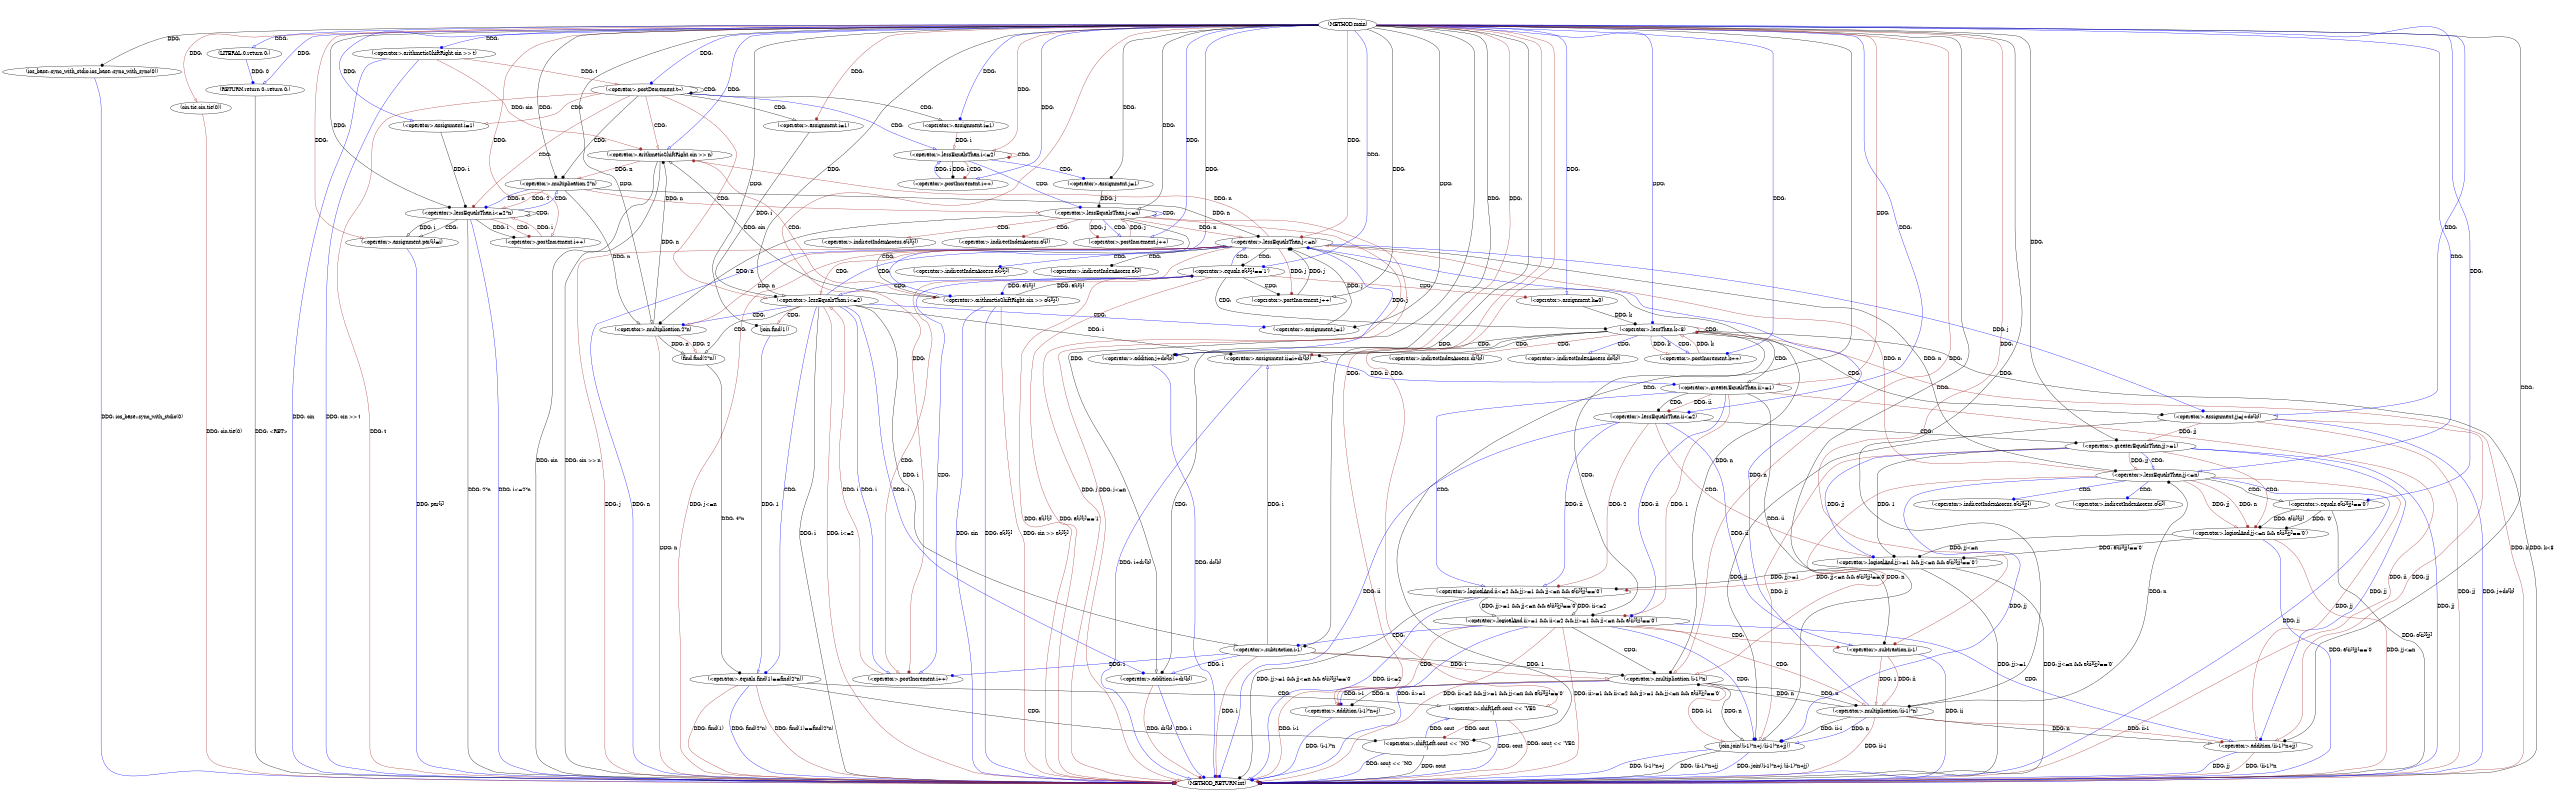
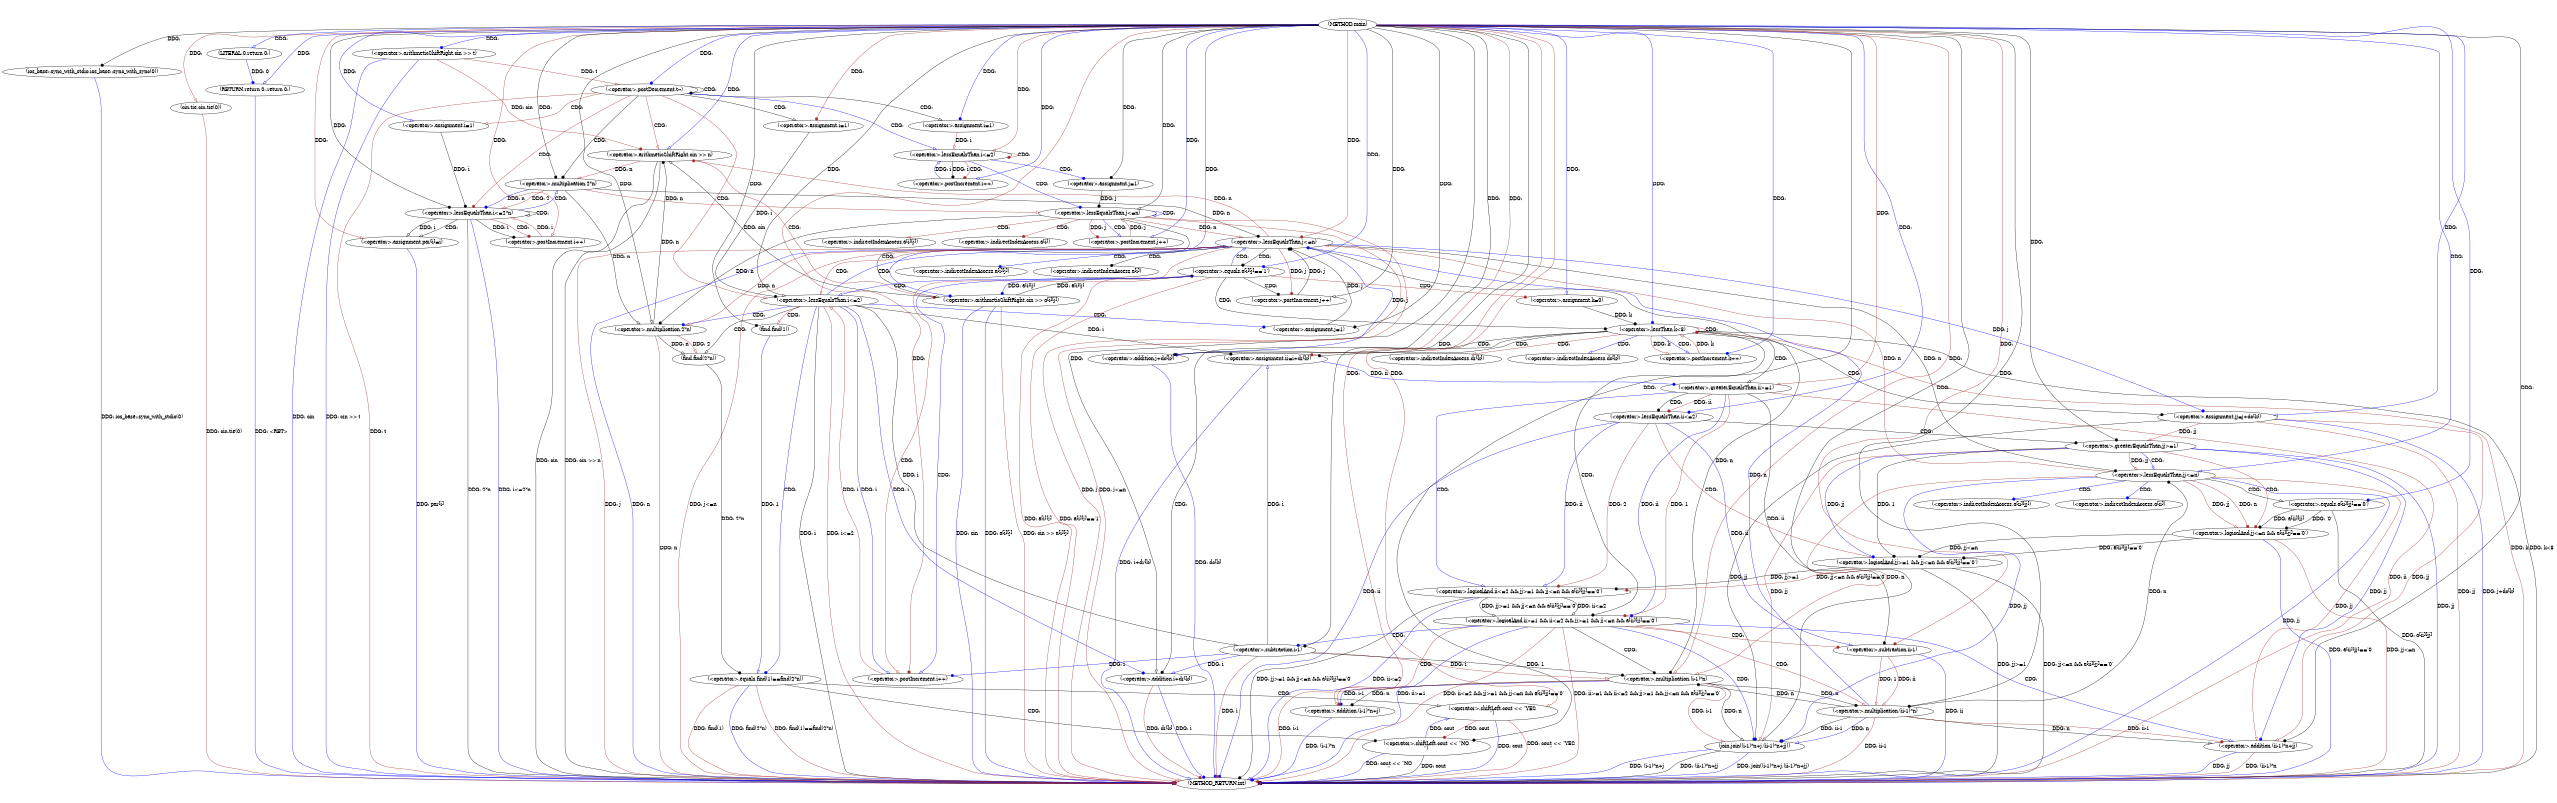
(774, 330) -> (774, 330)
(733, 519) -> (733, 519)
(303, 773) -> (303, 773)
